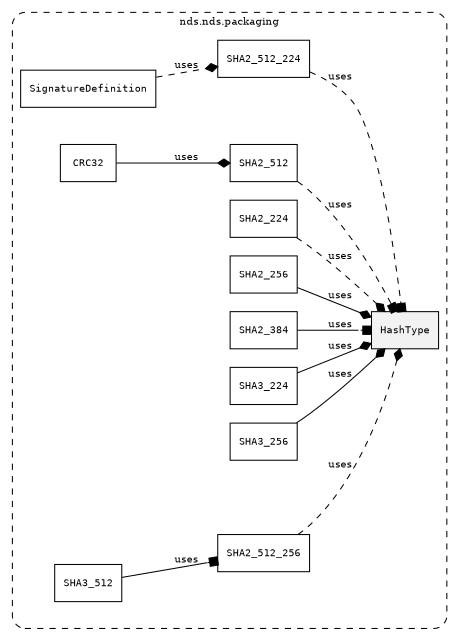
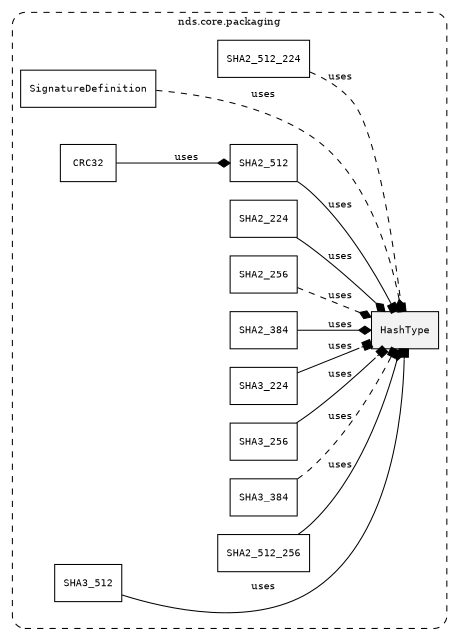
(230, 22) -> (230, 22)
(181, 73) -> (321, 145)
(350, 237) -> (350, 237)
(337, 269) -> (337, 269)
(328, 300) -> (328, 300)
(328, 330) -> (328, 330)
(328, 360) -> (328, 360)
(337, 392) -> (337, 392)
(360, 455) -> (360, 455)
none -> (264, 497)
(165, 570) -> (336, 571)
